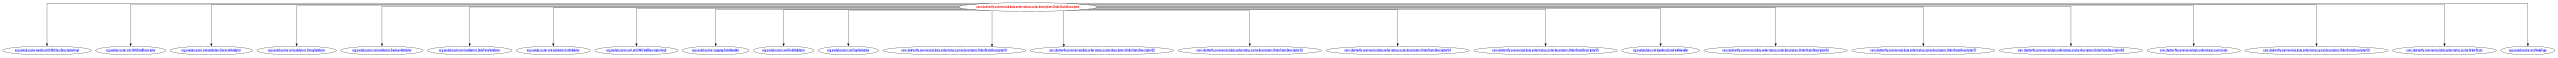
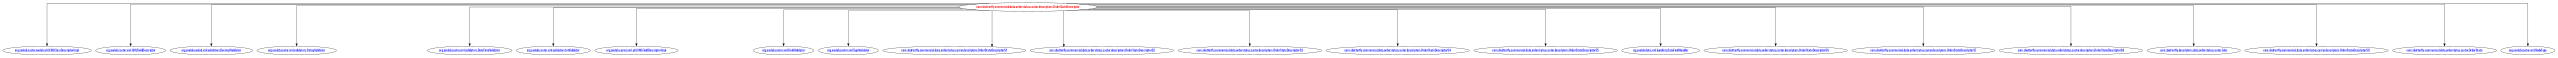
(211, 51) -> (211, 51)
(382, 51) -> none
(716, 51) -> none
(2194, 51) -> (2194, 51)
